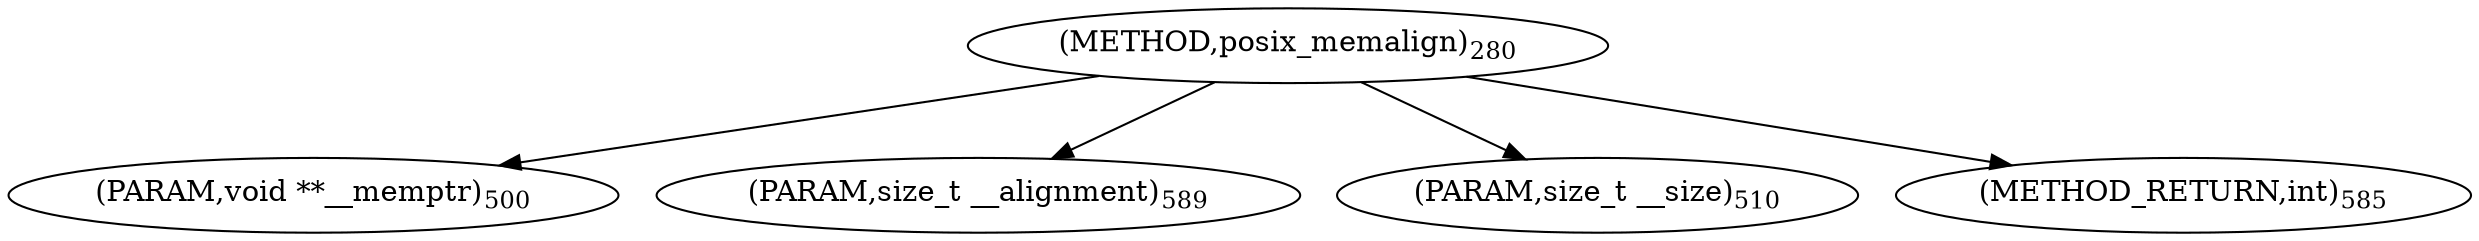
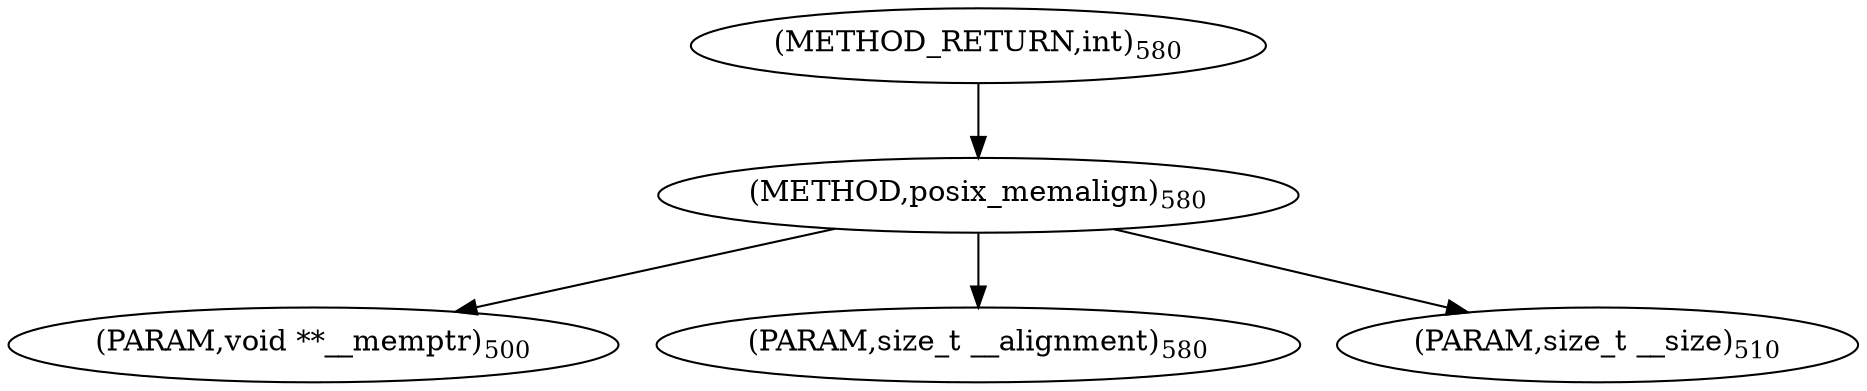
(1494, 43) -> (1184, 192)
(1729, 119) -> (978, 110)
(1185, 192) -> (1185, 342)
(2364, 192) -> (1159, 43)
